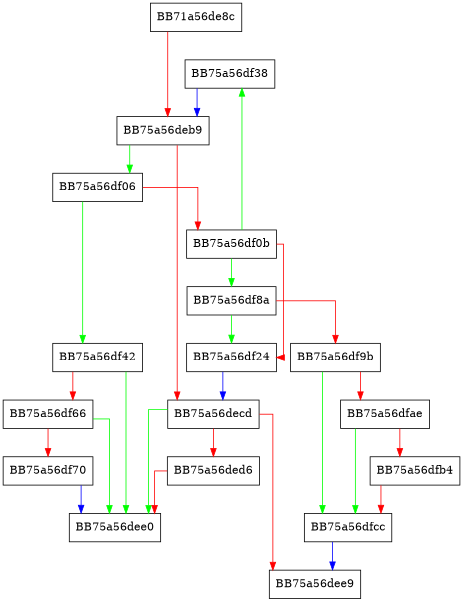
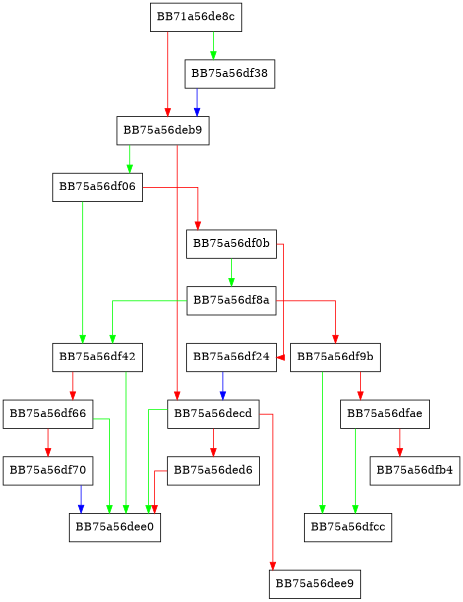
(242, 163) -> (213, 42)
(232, 325) -> (133, 301)
(381, 495) -> none
(333, 552) -> none
